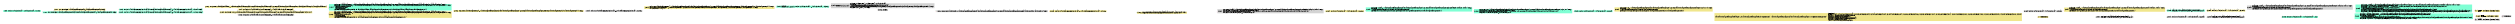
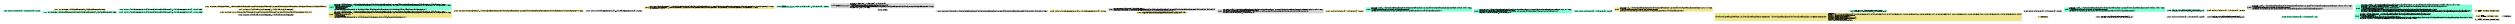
none -> (1162, 10)
(2115, 10) -> (2115, 10)
none -> (1868, 11)
